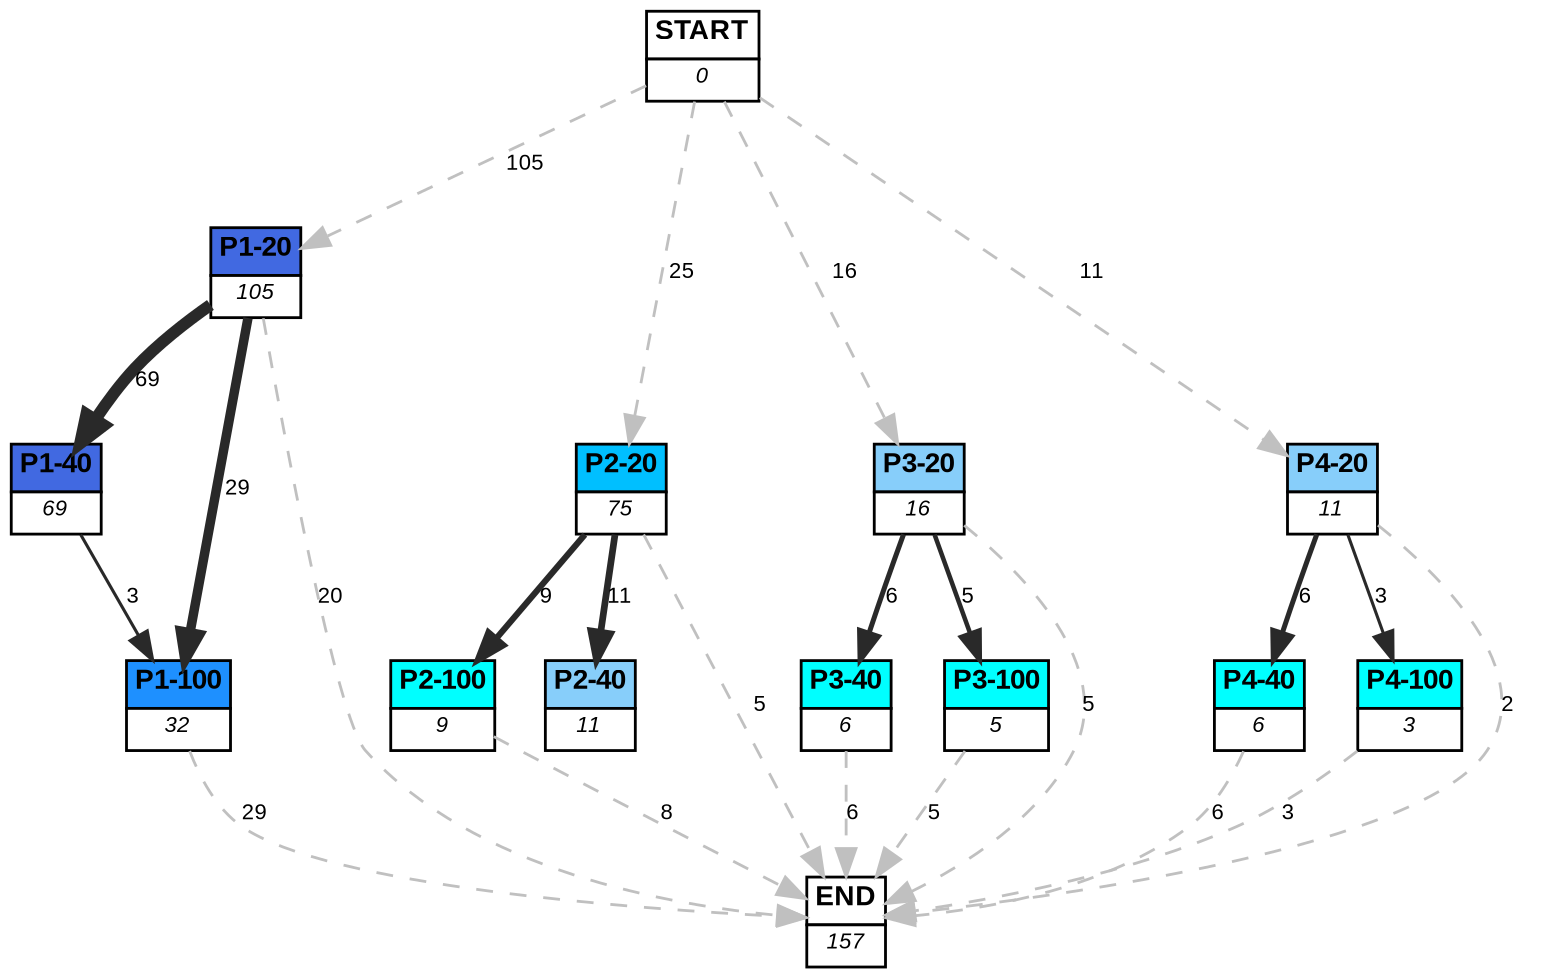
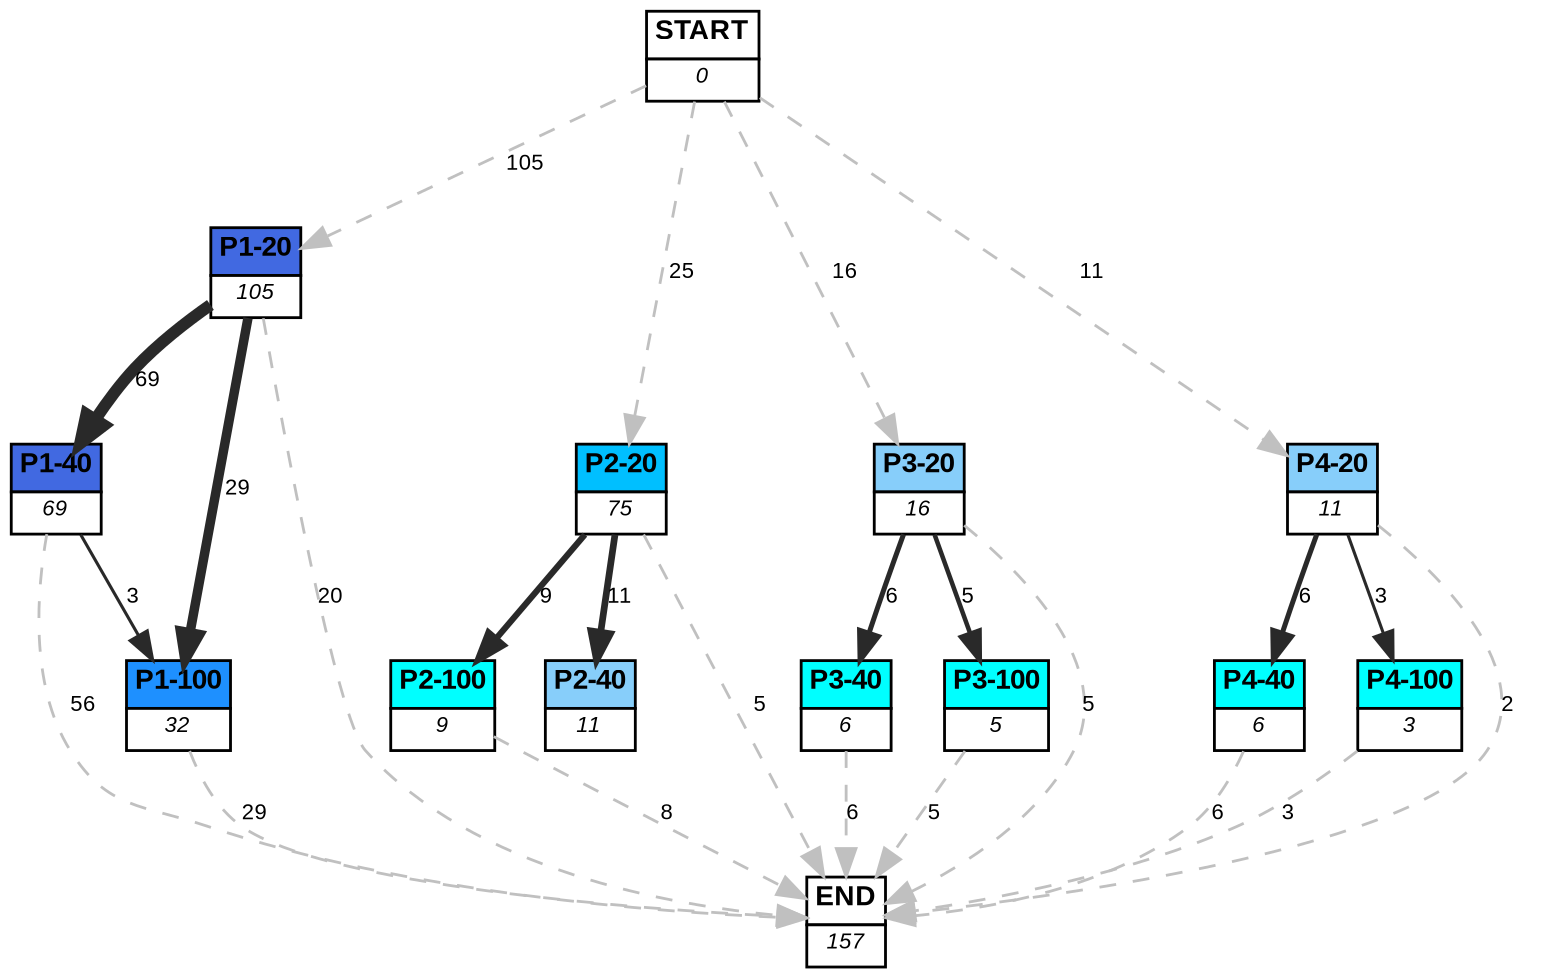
none -> (209, 827)
